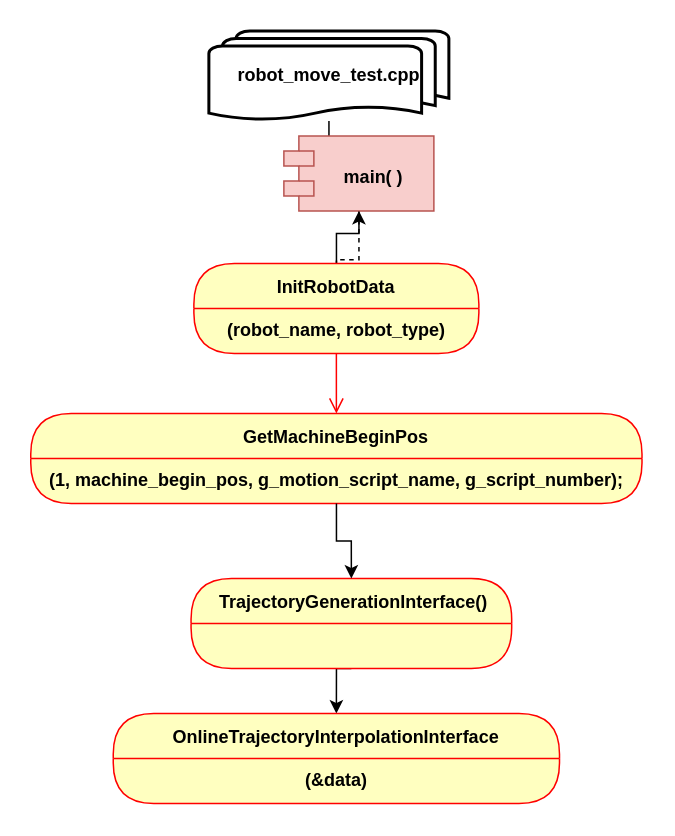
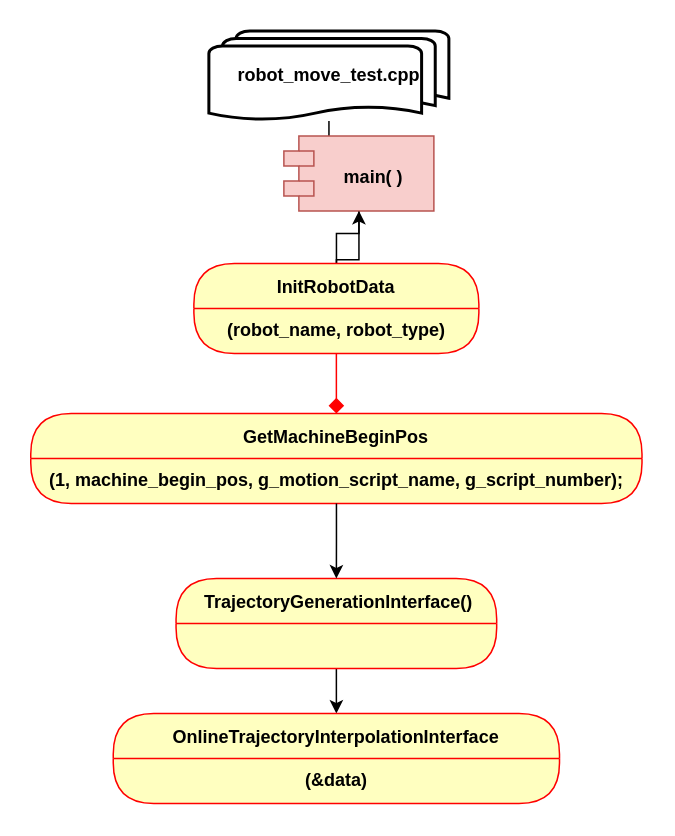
(359, 256) -> (359, 256)
(336, 403) -> (336, 398)
(351, 623) -> (336, 623)
